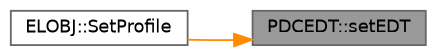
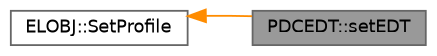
(211, 40) -> (229, 16)
